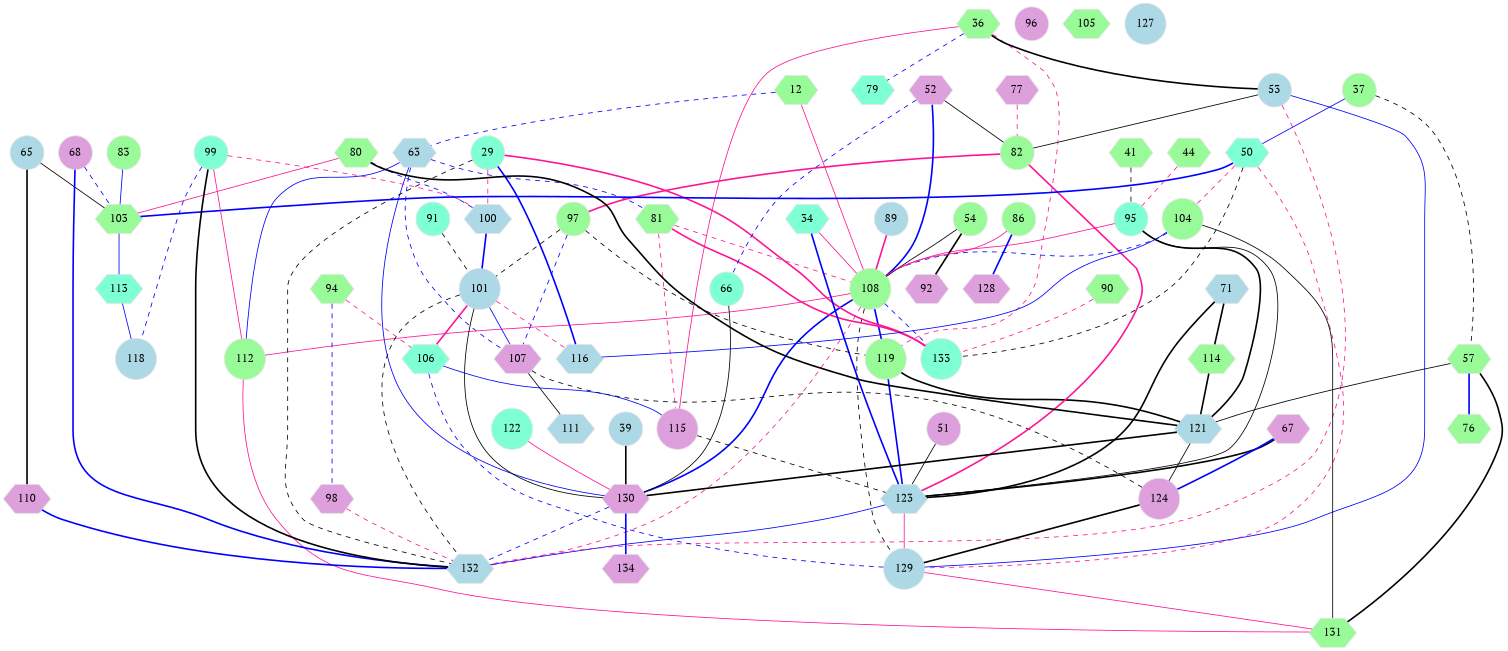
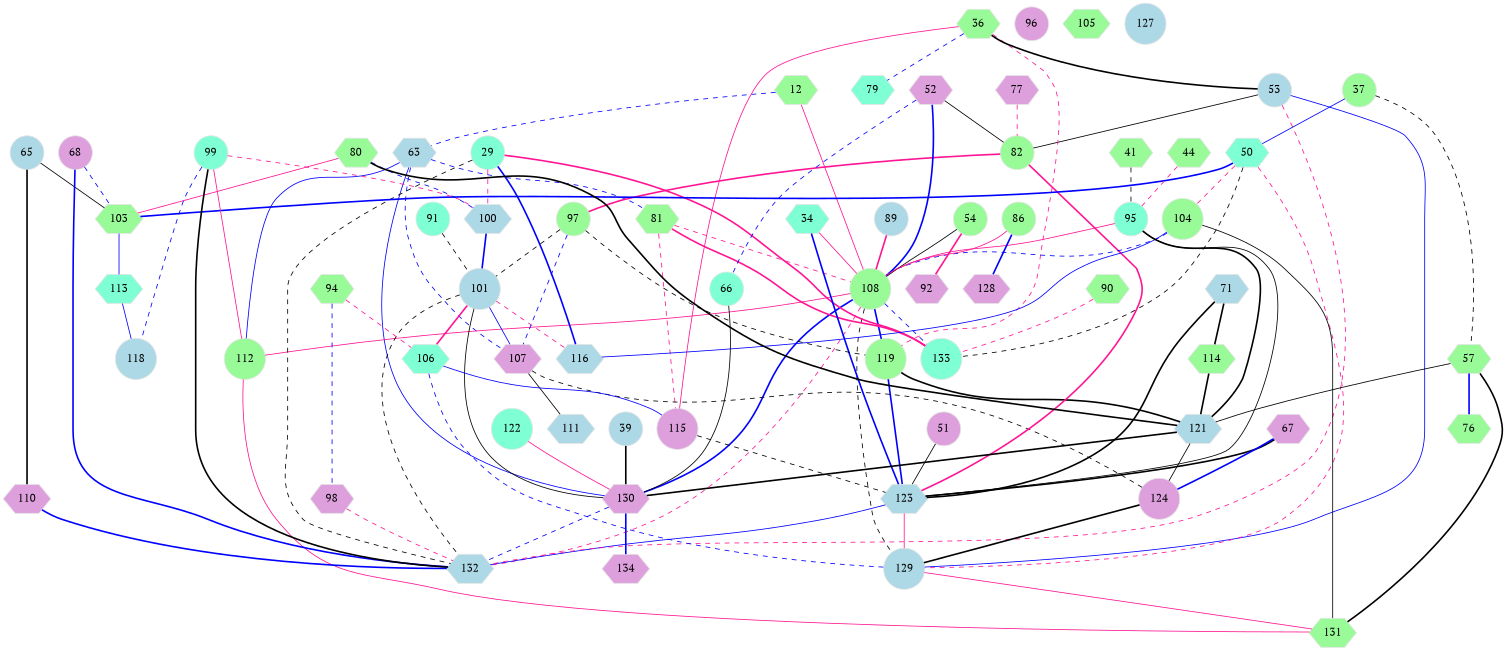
(124, 153) -> none
(944, 261) -> (944, 261)
